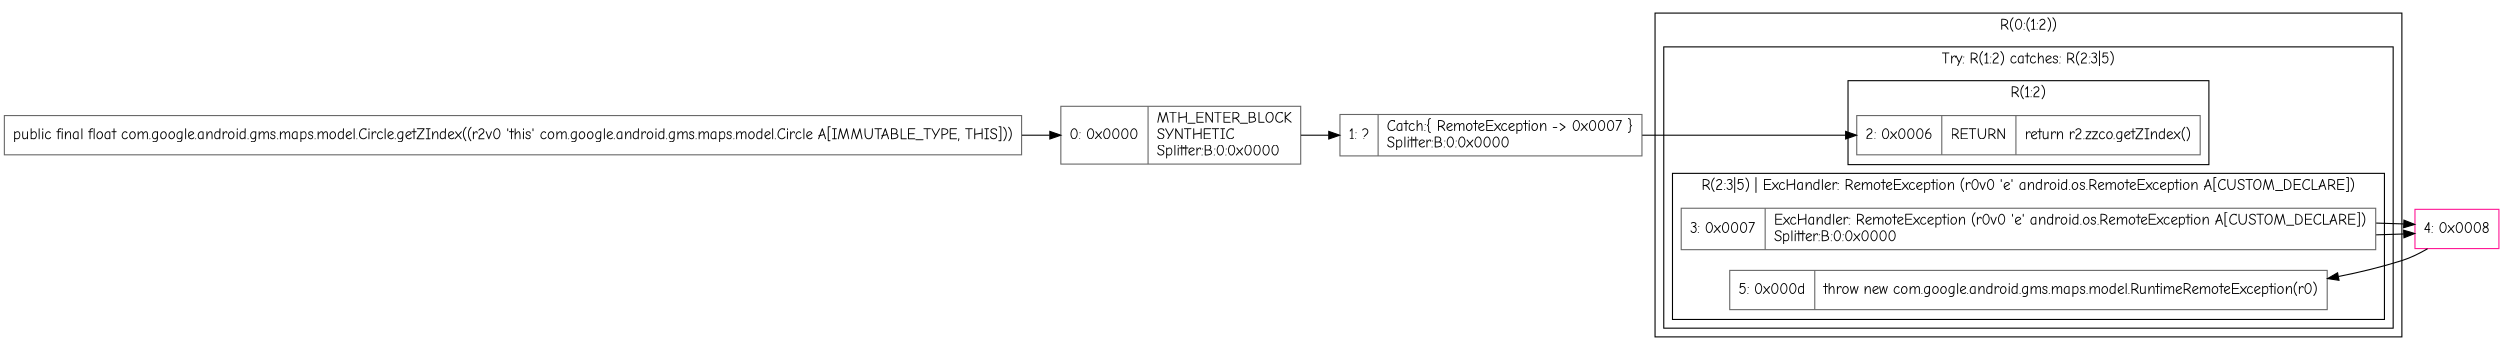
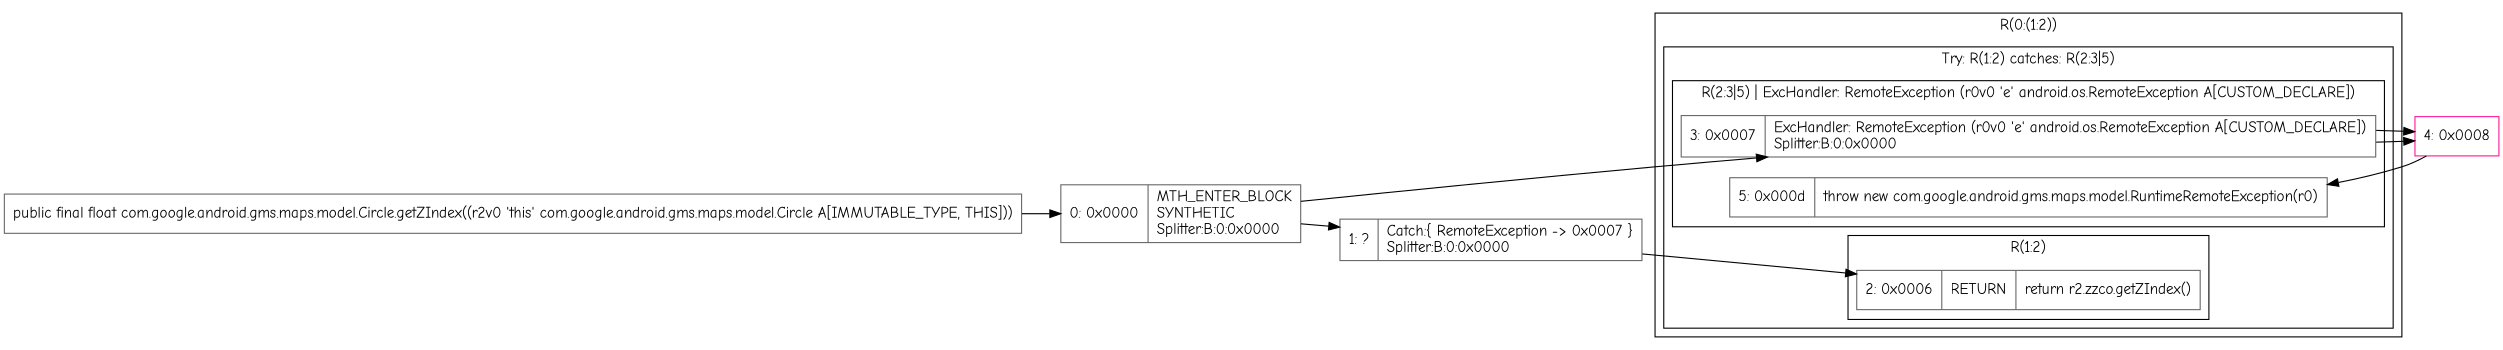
none -> (1529, 179)
